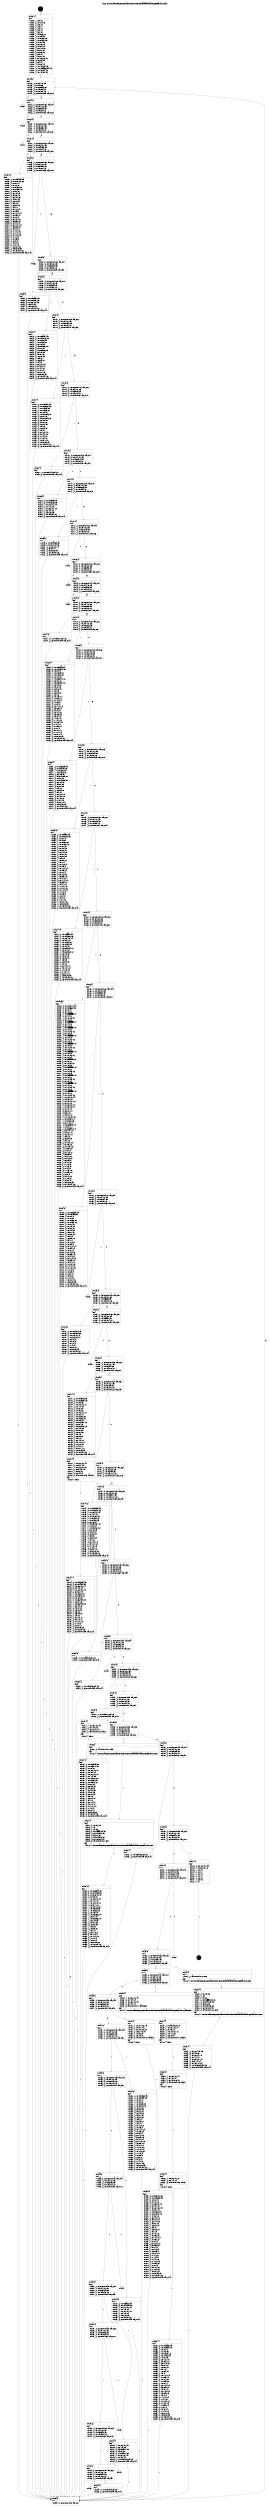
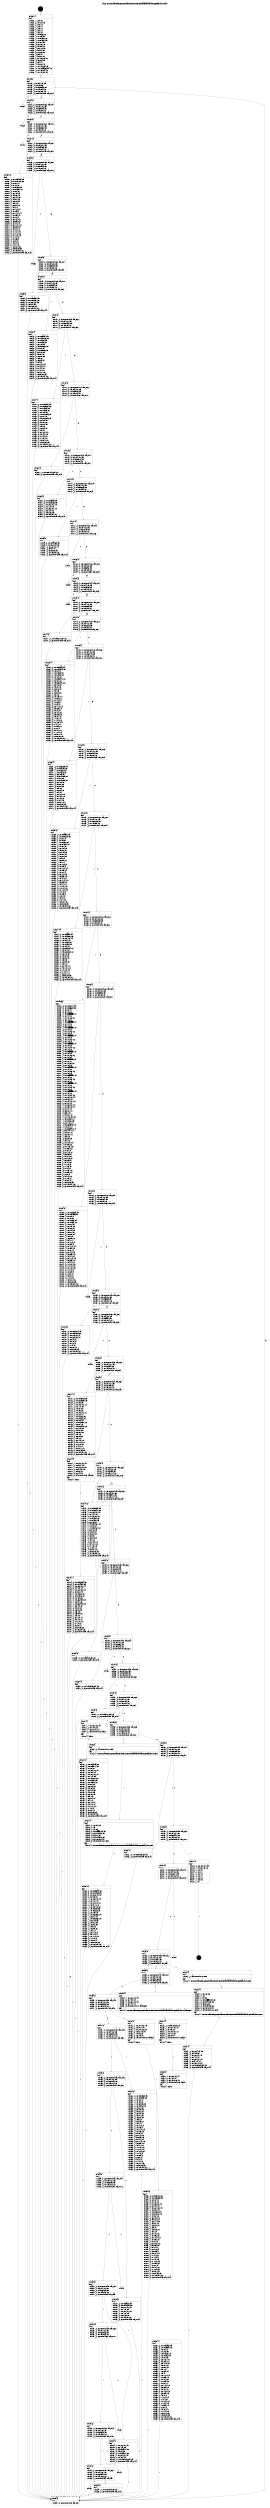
(173, 2181) -> none
